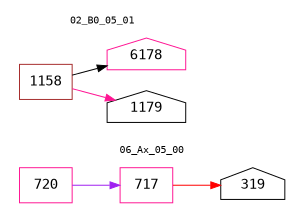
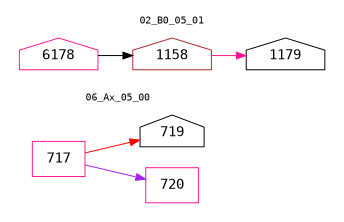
(85, 72) -> (110, 56)
(46, 82) -> (172, 56)
(91, 185) -> (111, 171)
(253, 185) -> (172, 133)
